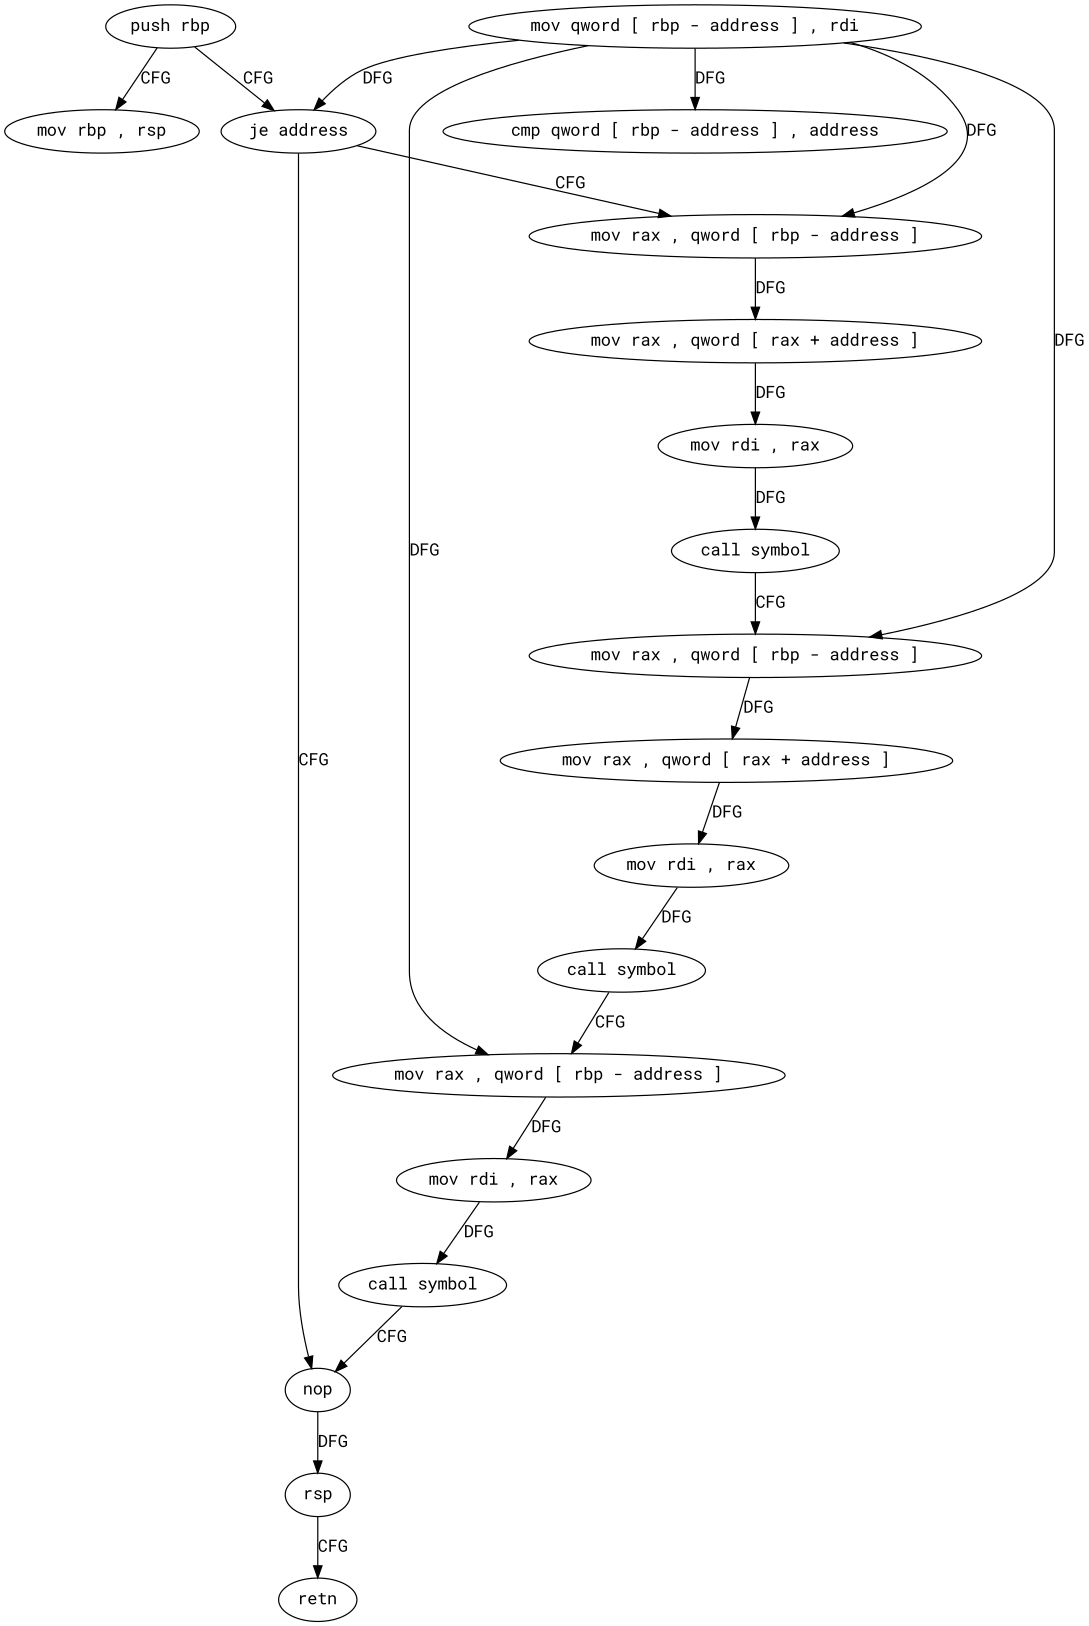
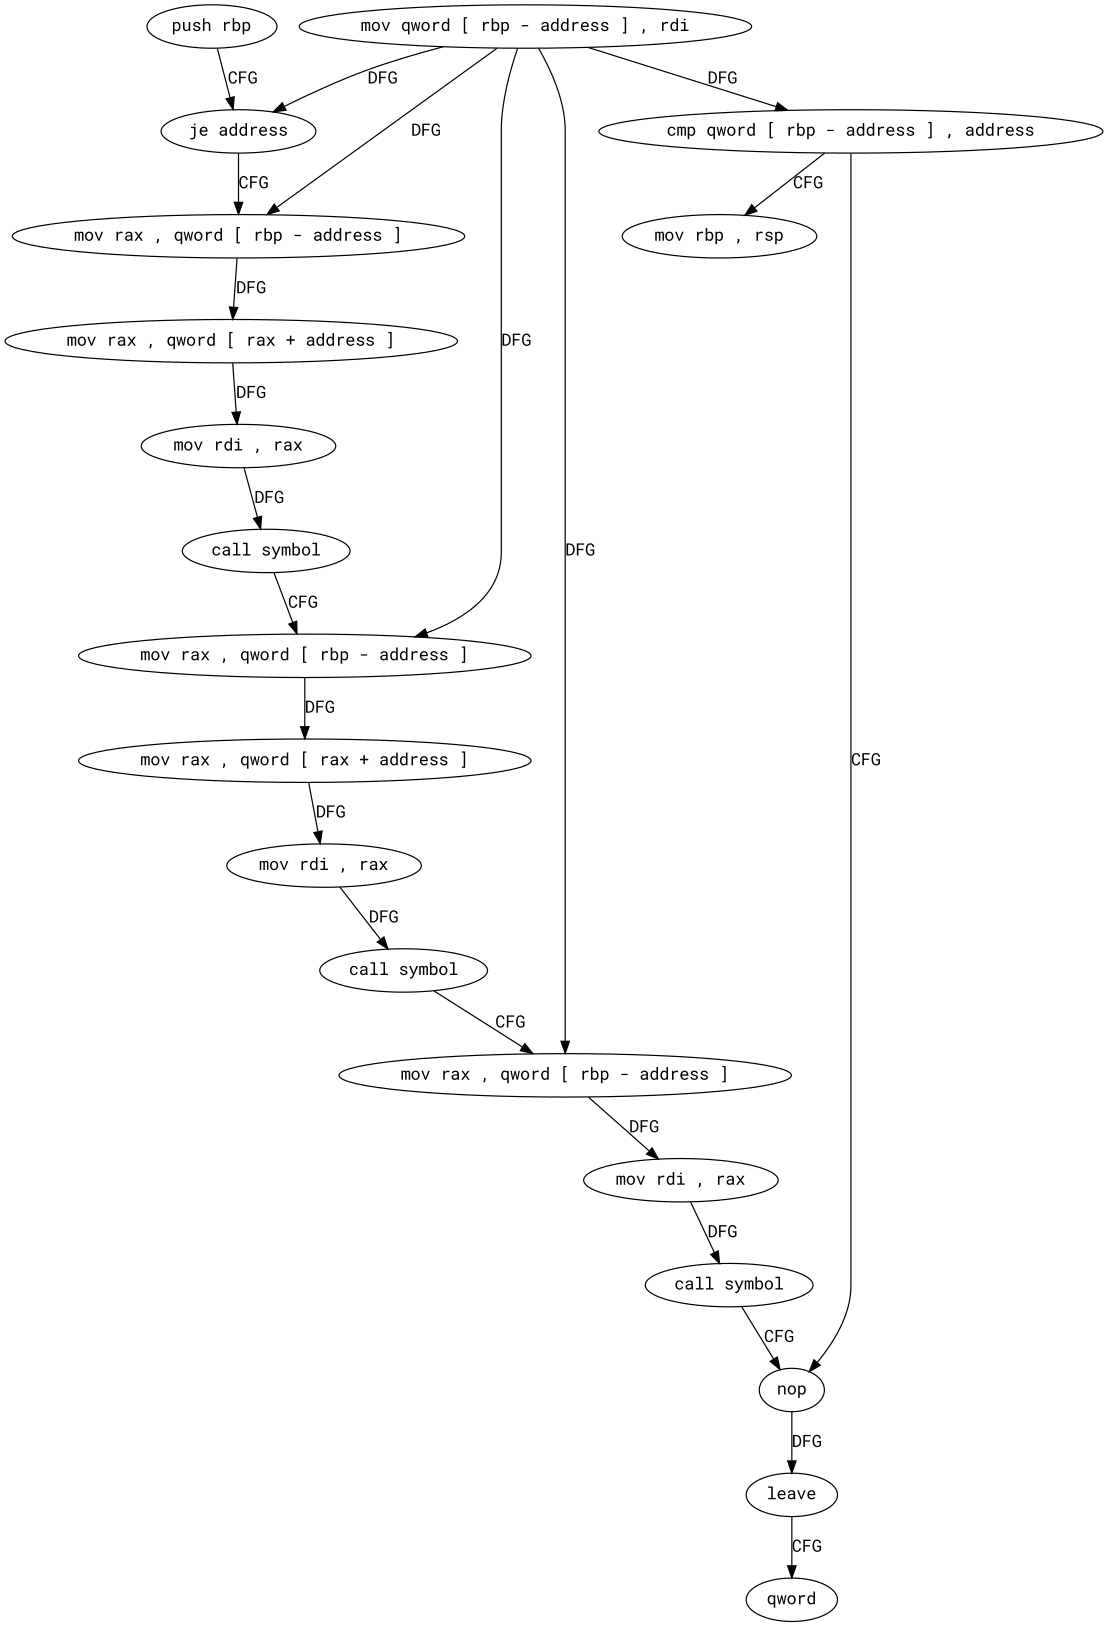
(140, 74) -> (790, 180)
(298, 755) -> (851, 762)
(318, 1495) -> (792, 1495)
(318, 1600) -> (792, 1600)
